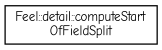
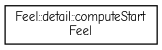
(81, 25) -> (81, 25)
